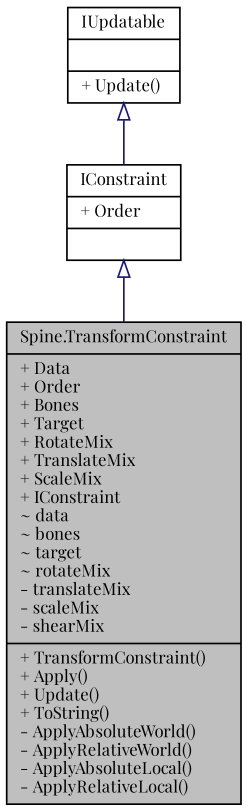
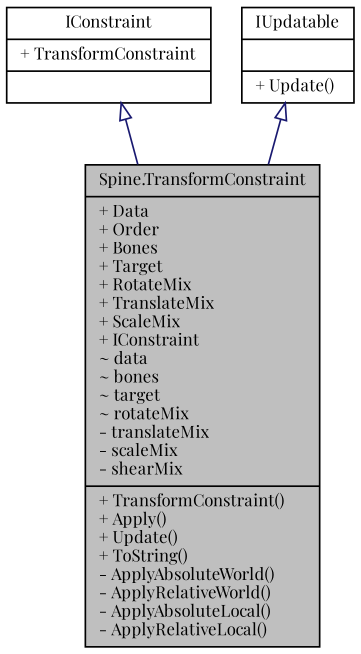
(124, 142) -> (275, 142)
(111, 212) -> (109, 54)
